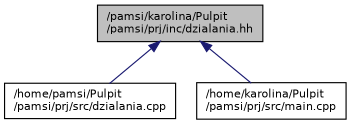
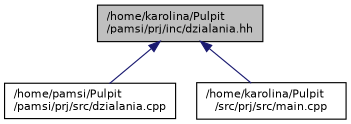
(180, 23) -> (180, 23)
(271, 101) -> (271, 101)
